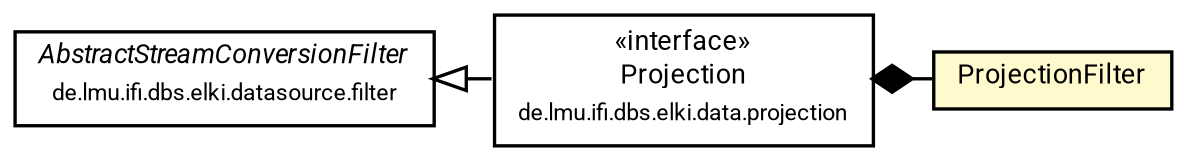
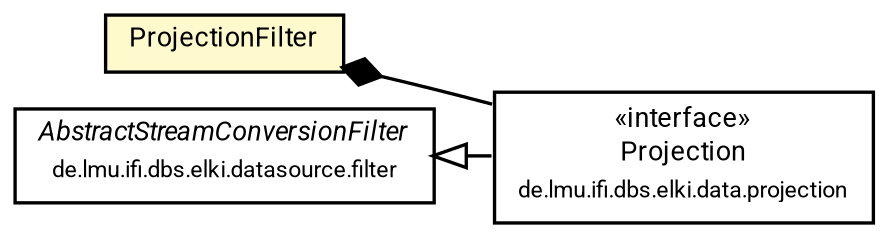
(922, 79) -> (437, 90)
